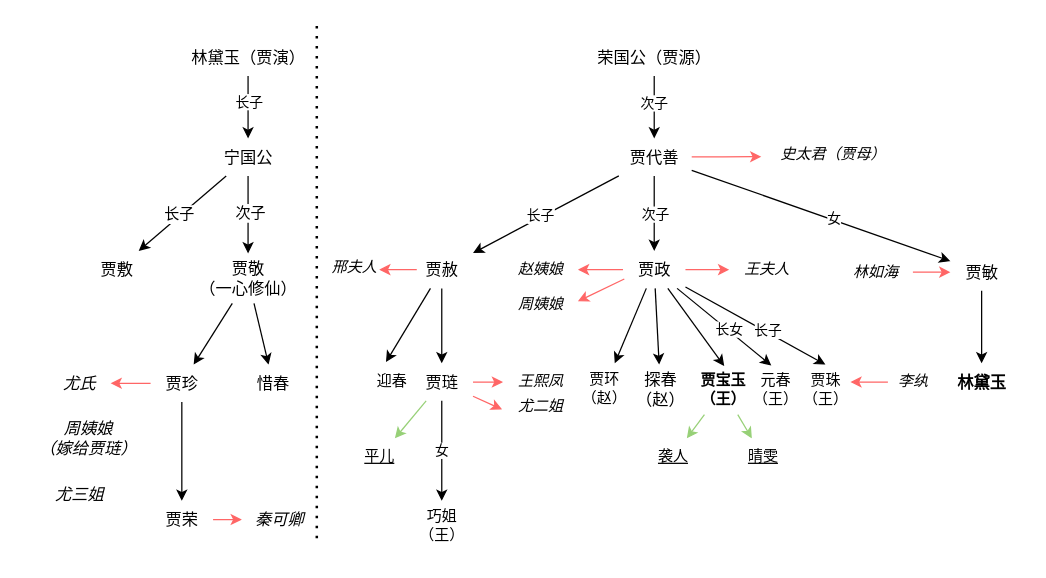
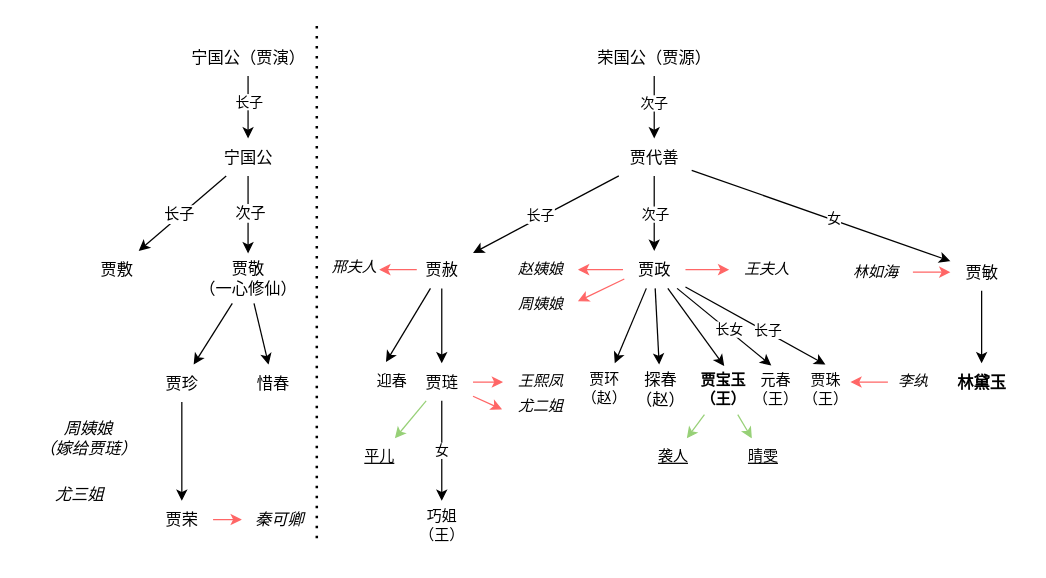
(249, 57) -> (249, 57)
(833, 154) -> none
(722, 157) -> none
(79, 383) -> none
(127, 383) -> none
